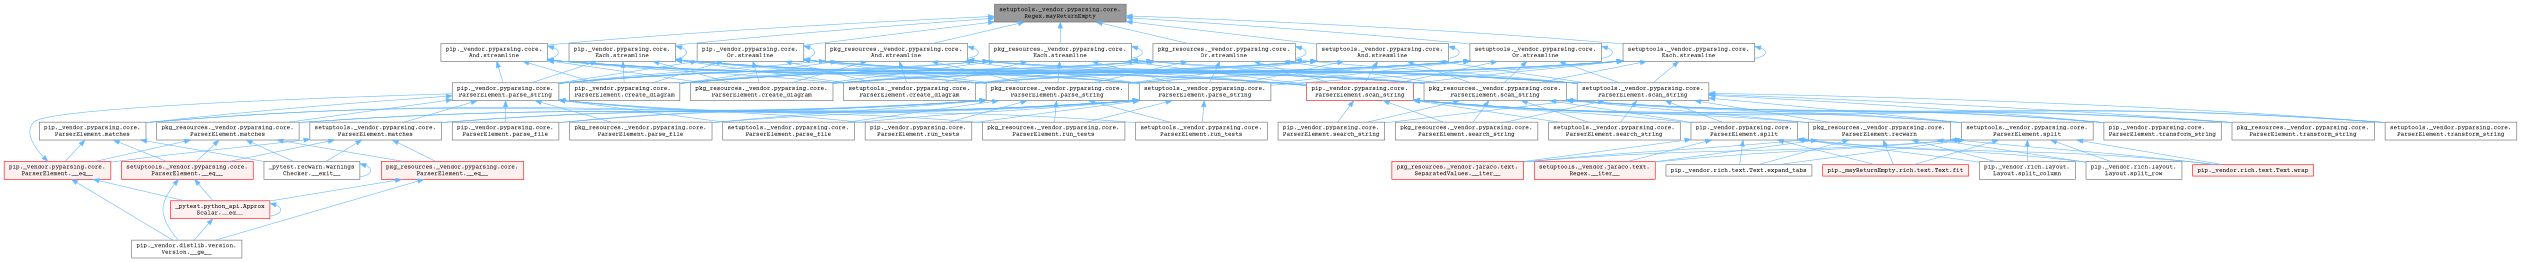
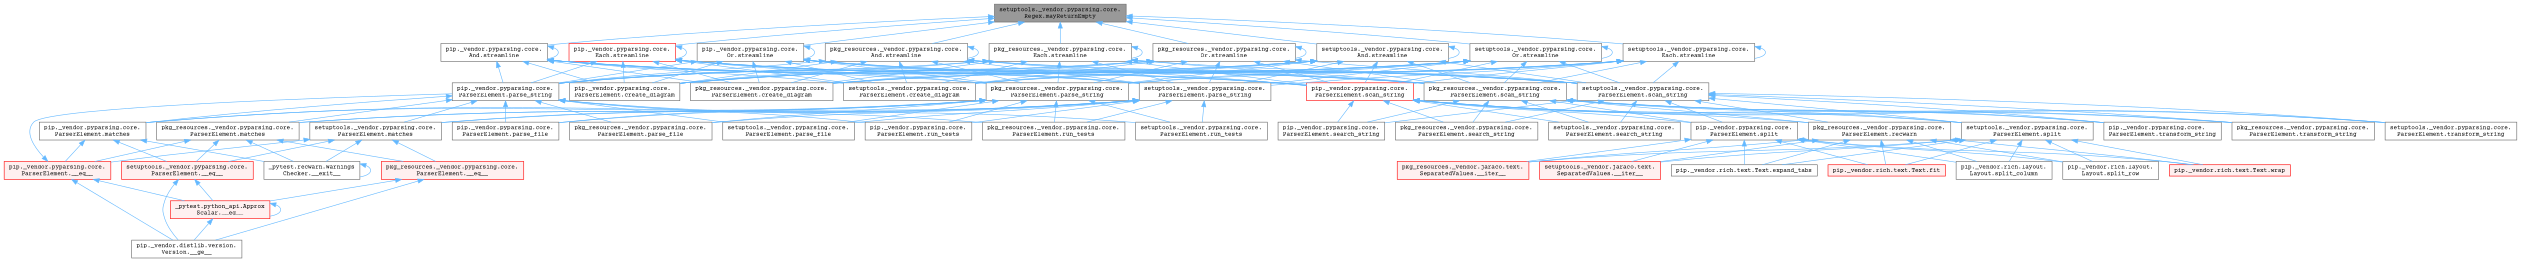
(622, 52) -> (622, 52)
(1595, 170) -> (1600, 170)
(1896, 170) -> (1887, 170)
